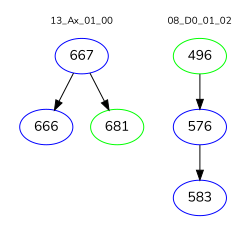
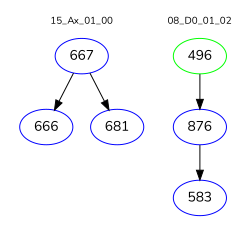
(82, 21) -> (82, 21)
(117, 127) -> (117, 127)
(200, 127) -> (200, 127)
